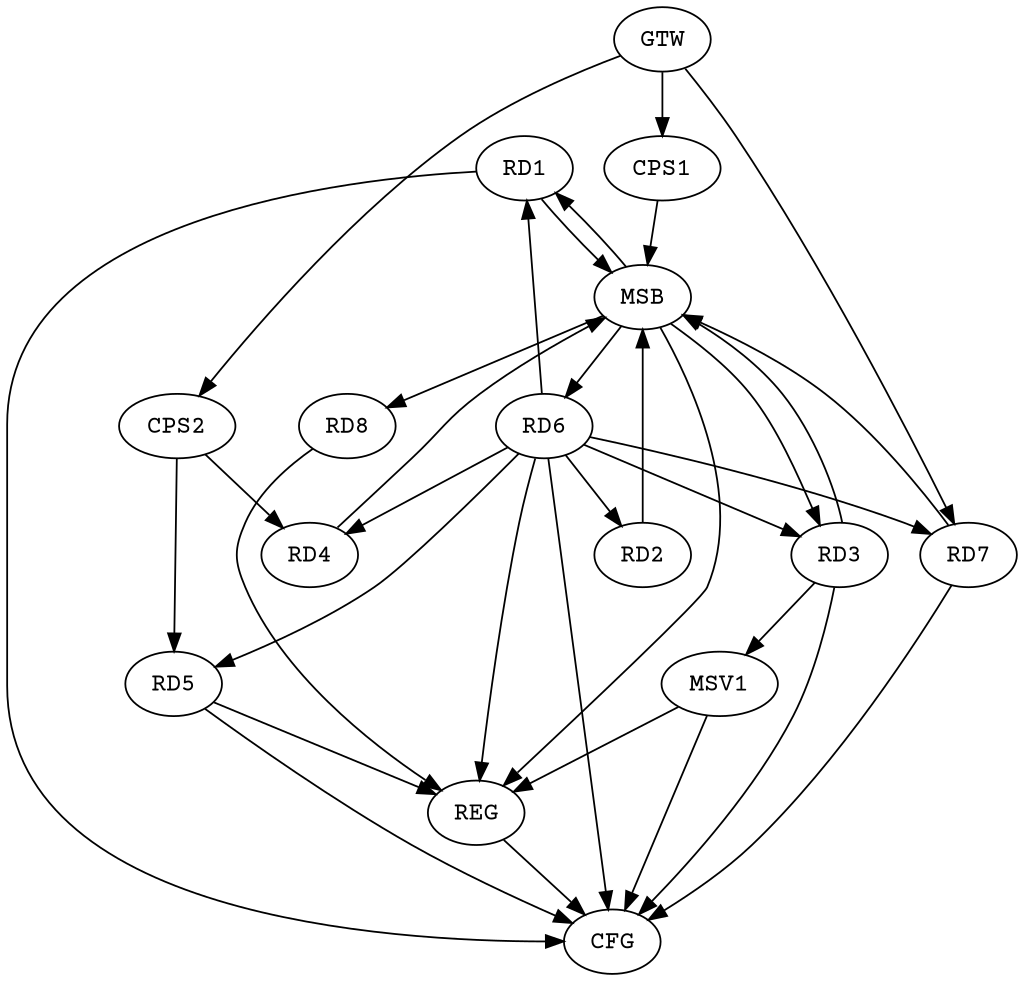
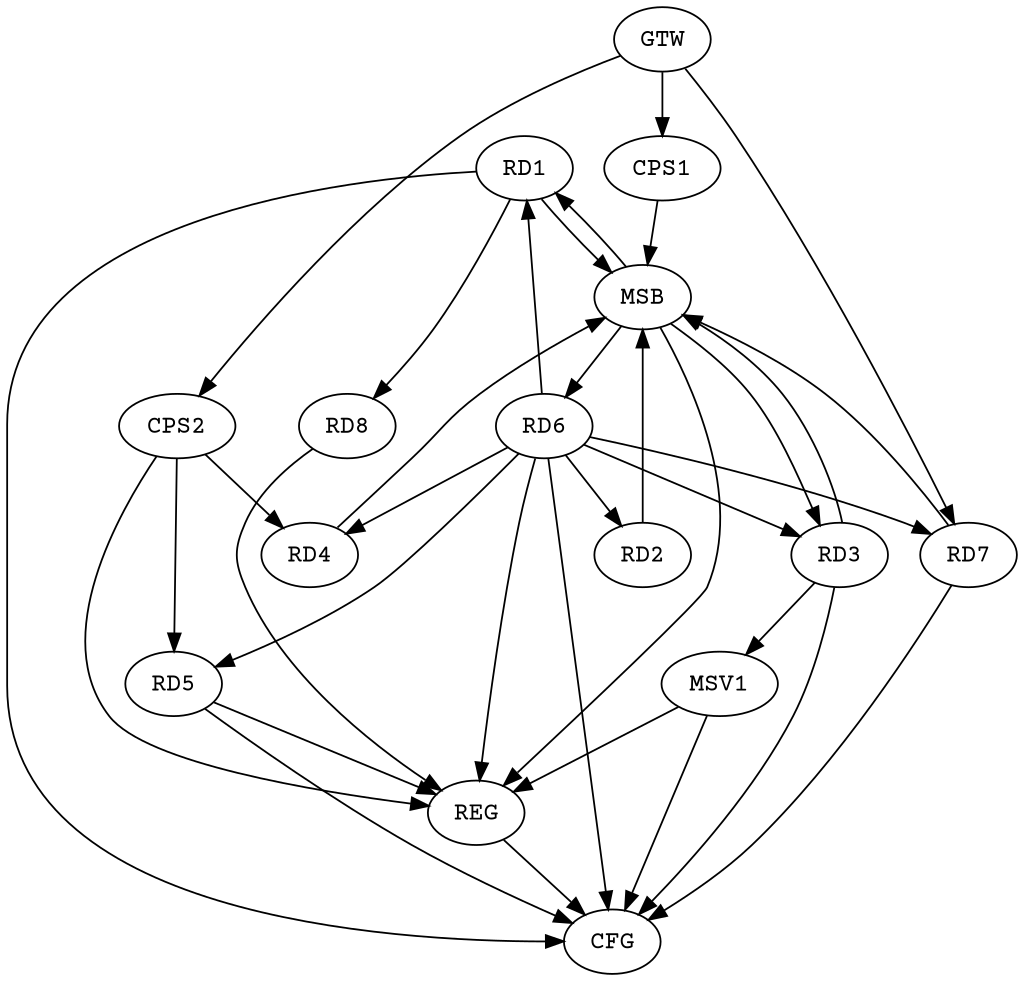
(503, 358) -> (455, 297)
none -> (124, 728)
